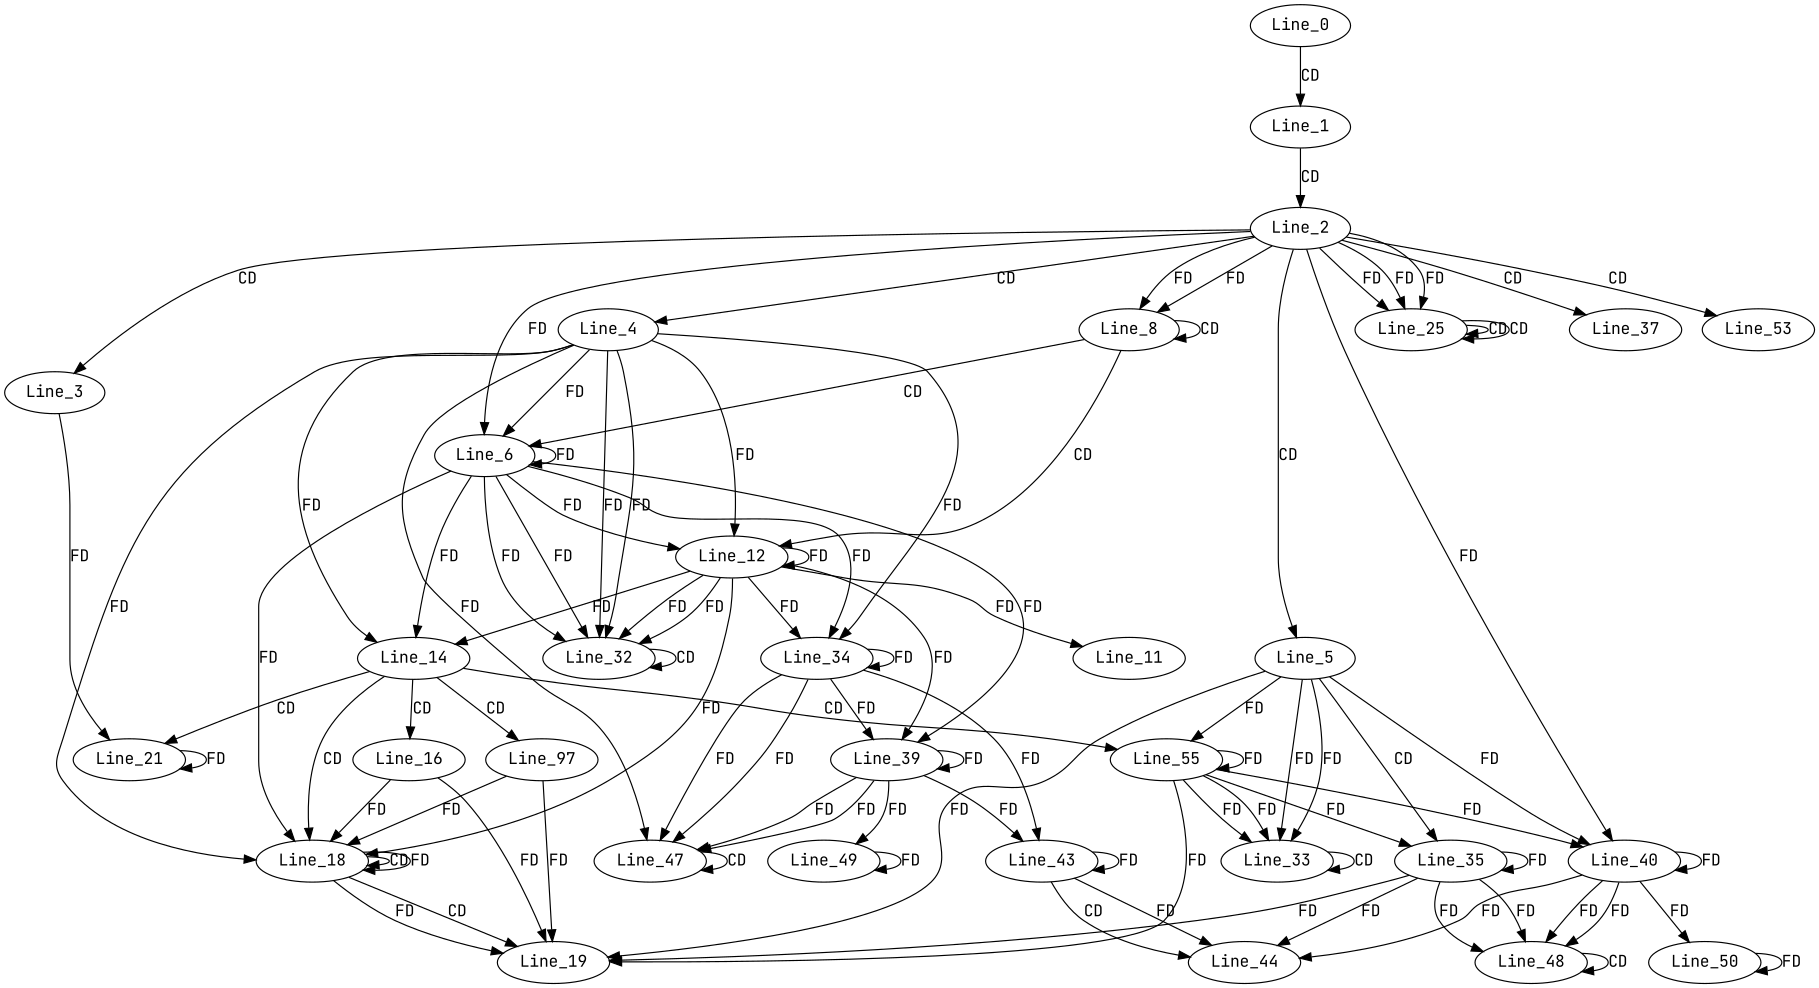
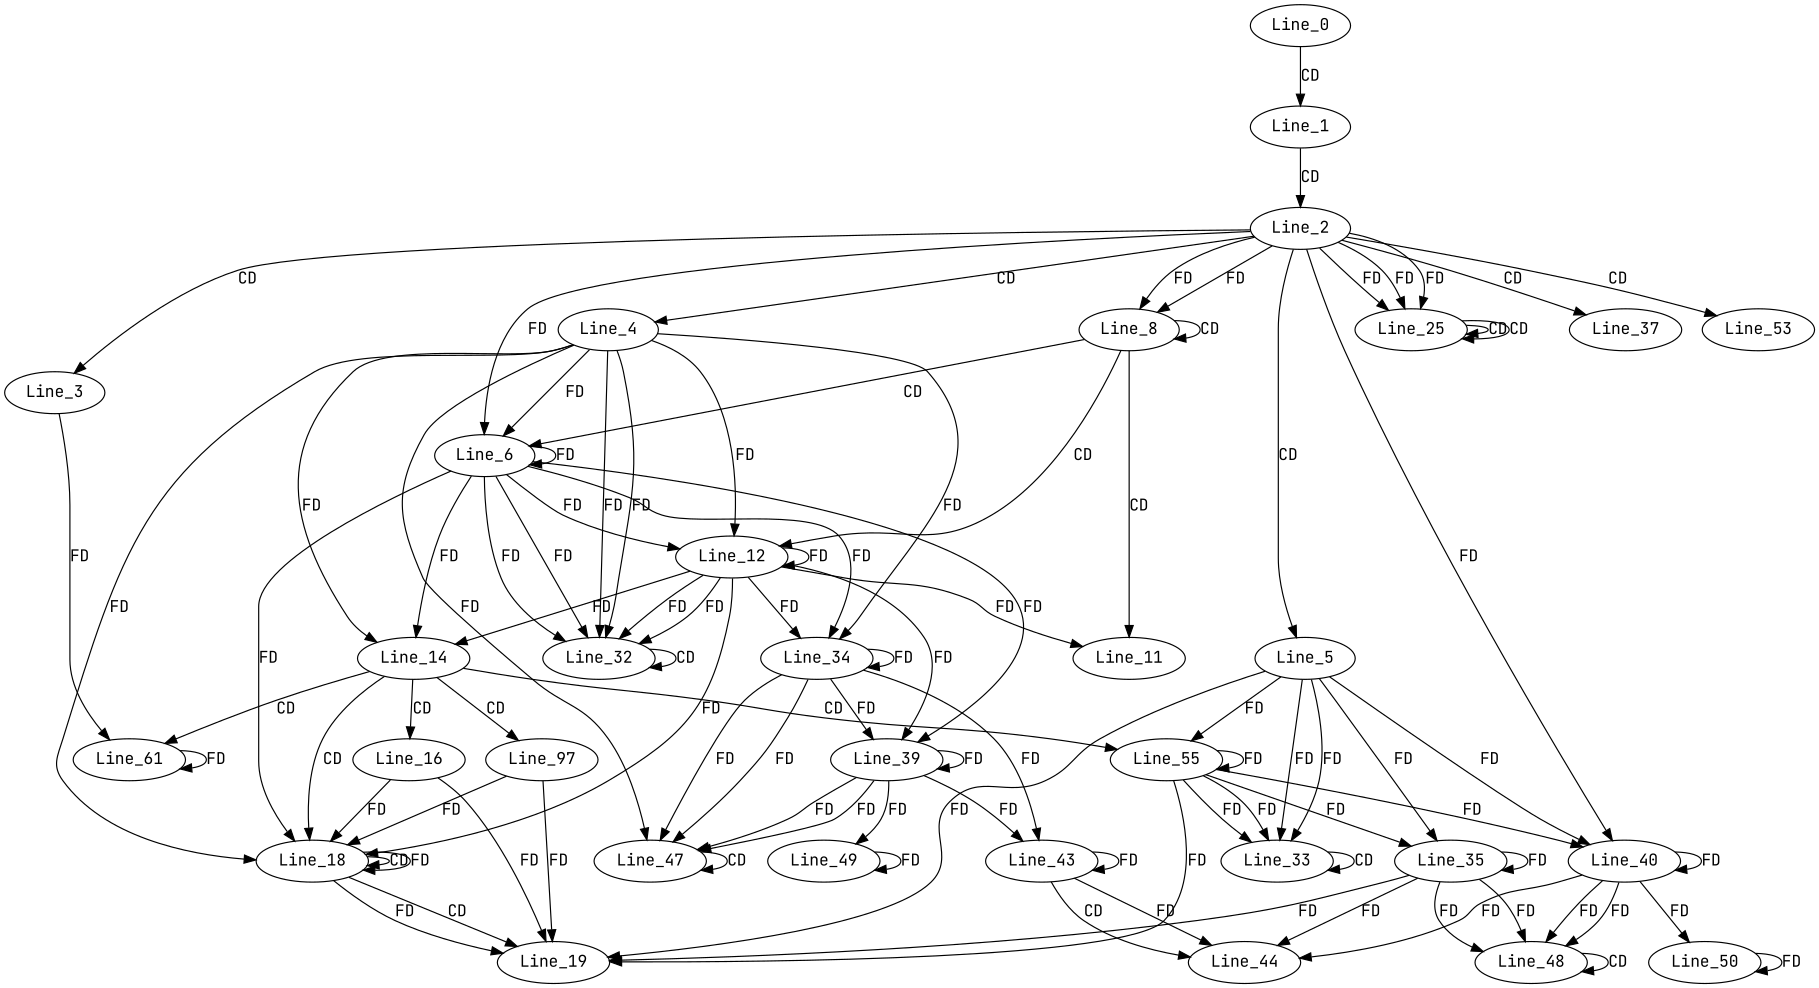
none -> (1129, 488)
(129, 760) -> (129, 760)
(1404, 760) -> (1404, 760)
